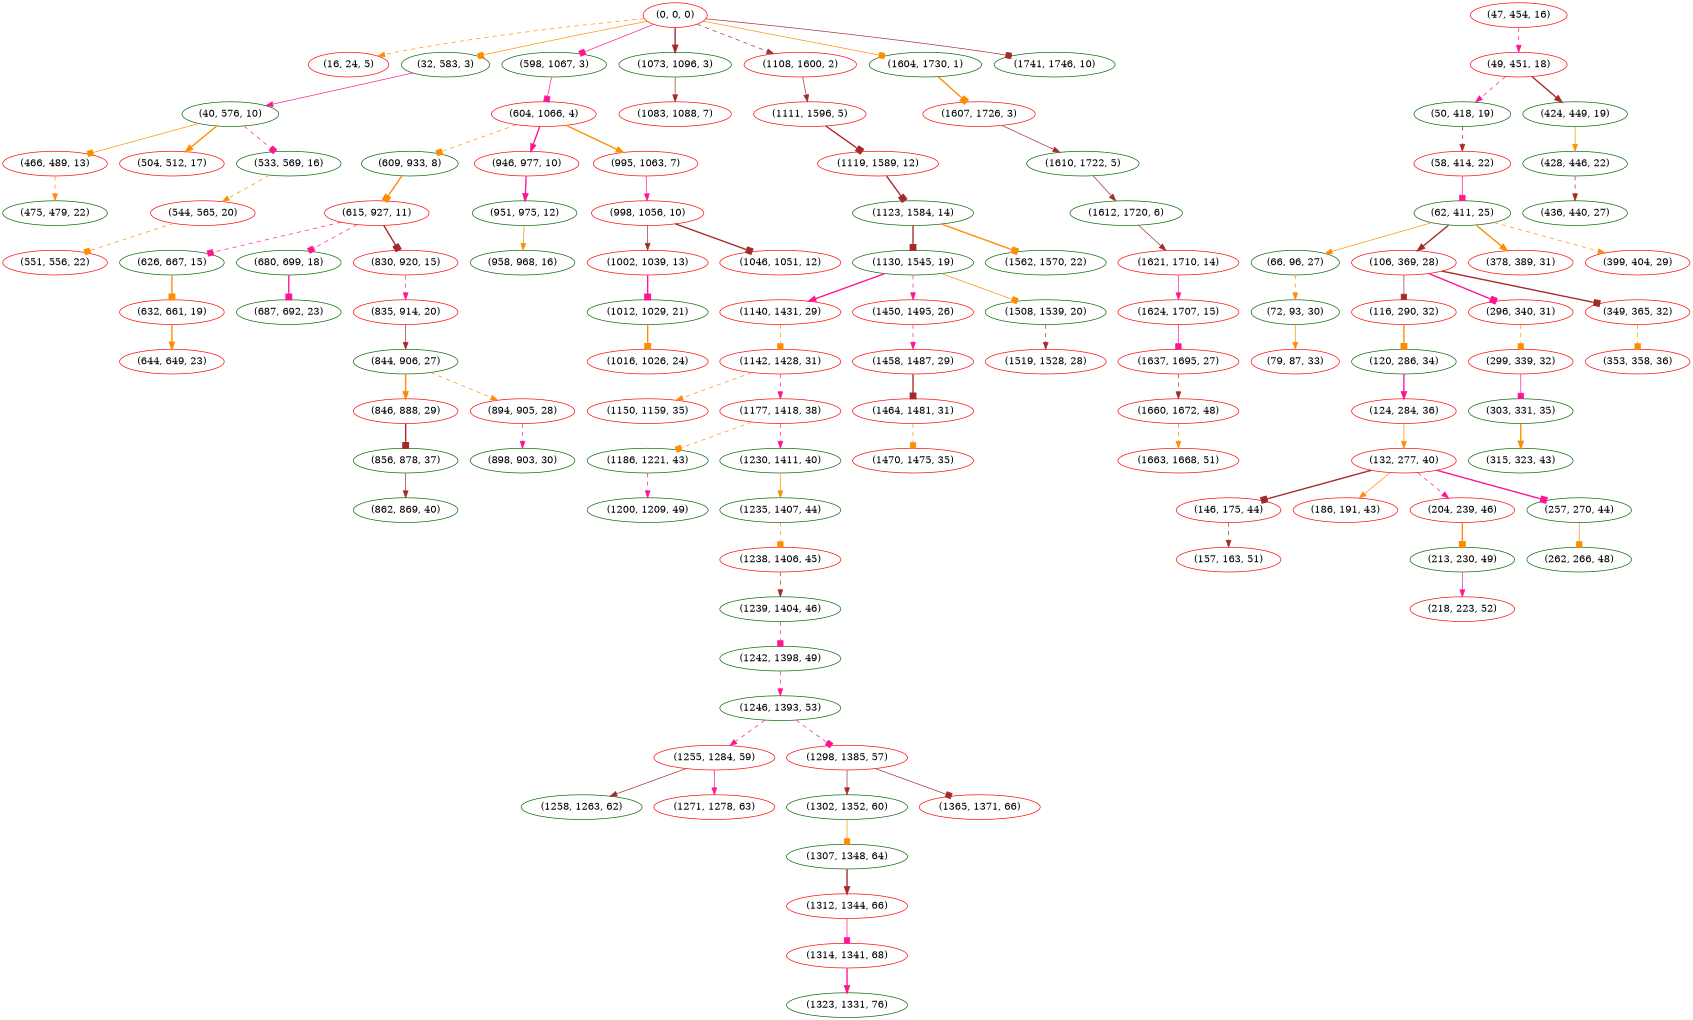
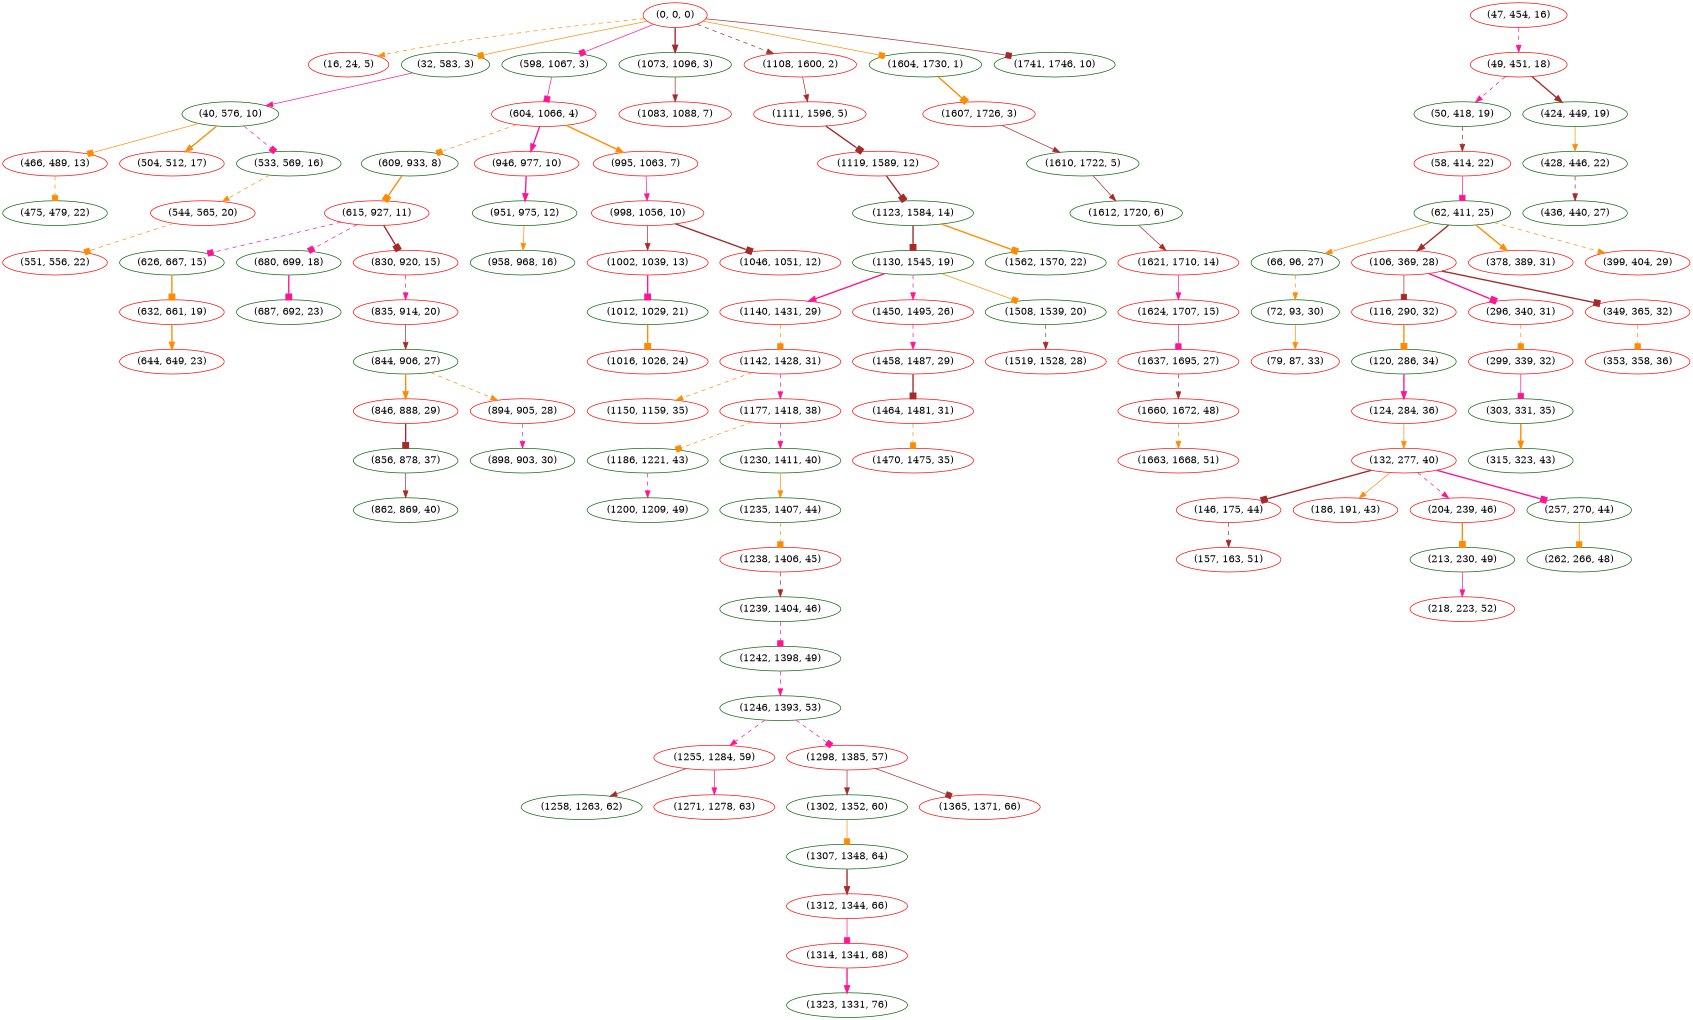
(55, 185) -> (55, 185)
